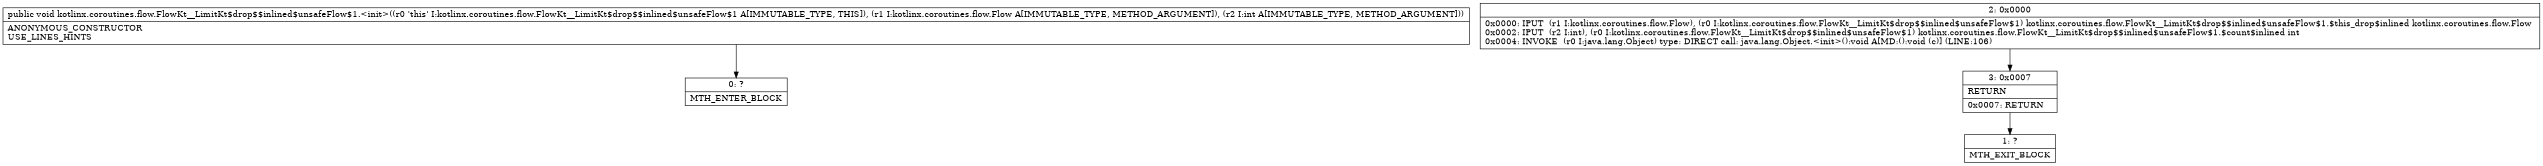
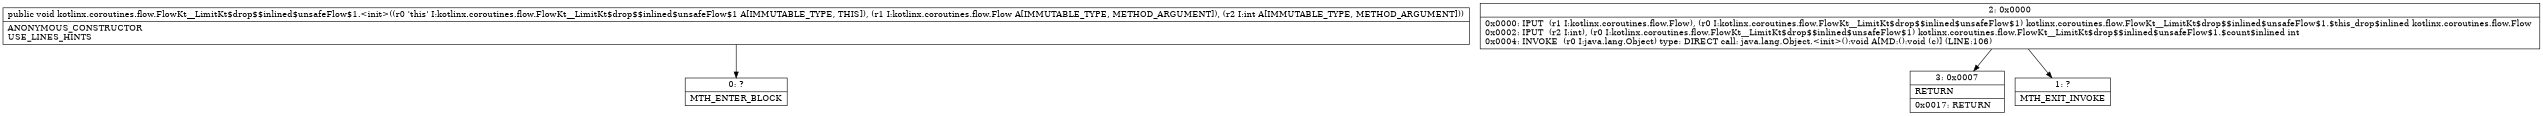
(2010, 105) -> (1957, 105)
(2010, 121) -> (2038, 61)
(2010, 155) -> (2063, 98)
